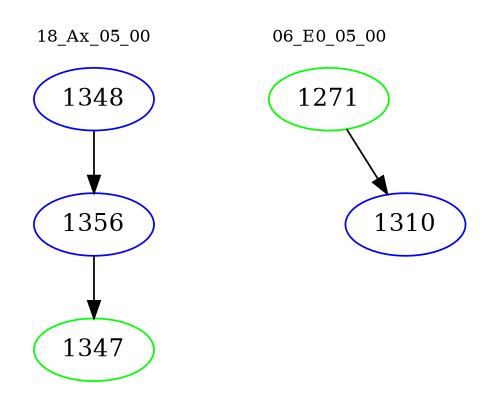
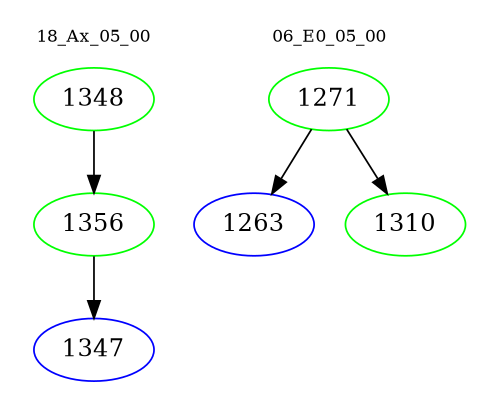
(94, 99) -> (94, 99)
(94, 224) -> (94, 224)
none -> (254, 224)
(405, 224) -> (405, 224)
(94, 350) -> (94, 350)
